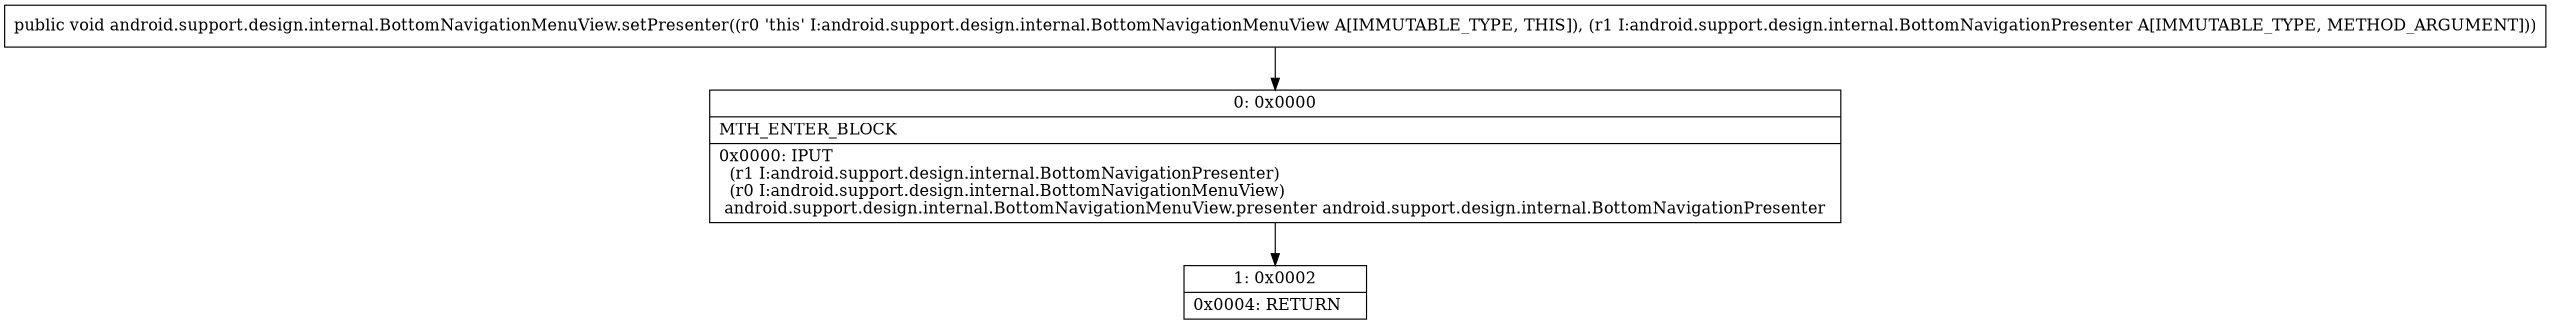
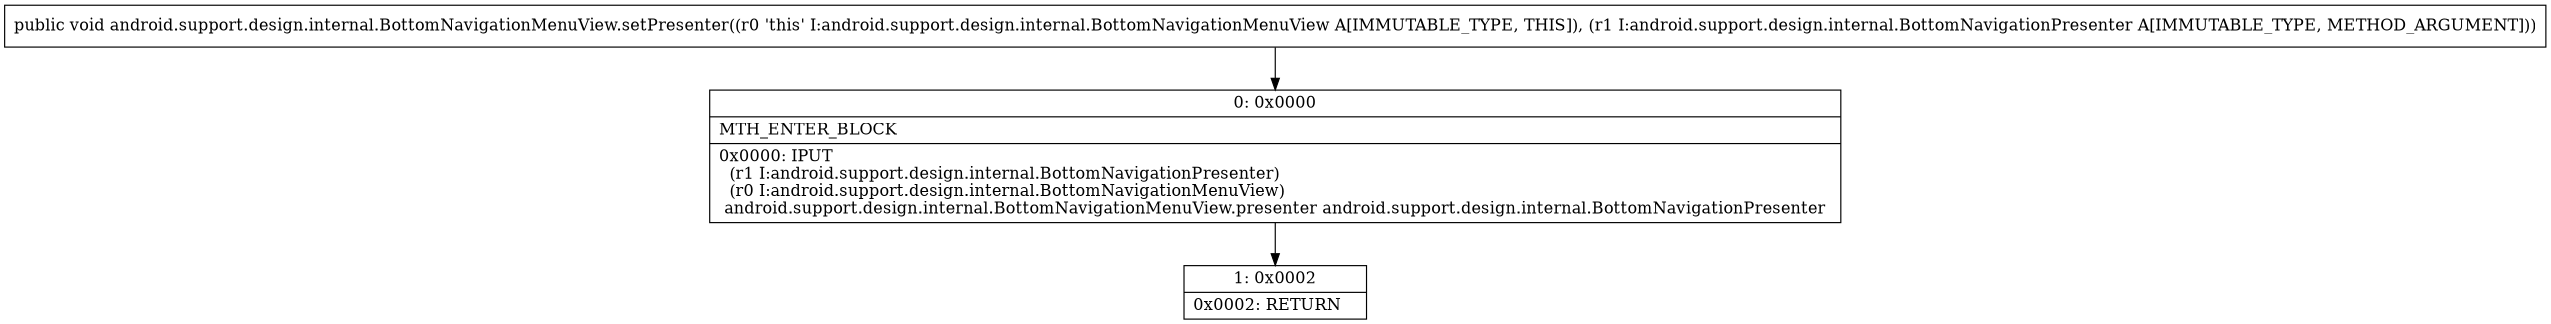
(1275, 305) -> (1275, 305)
